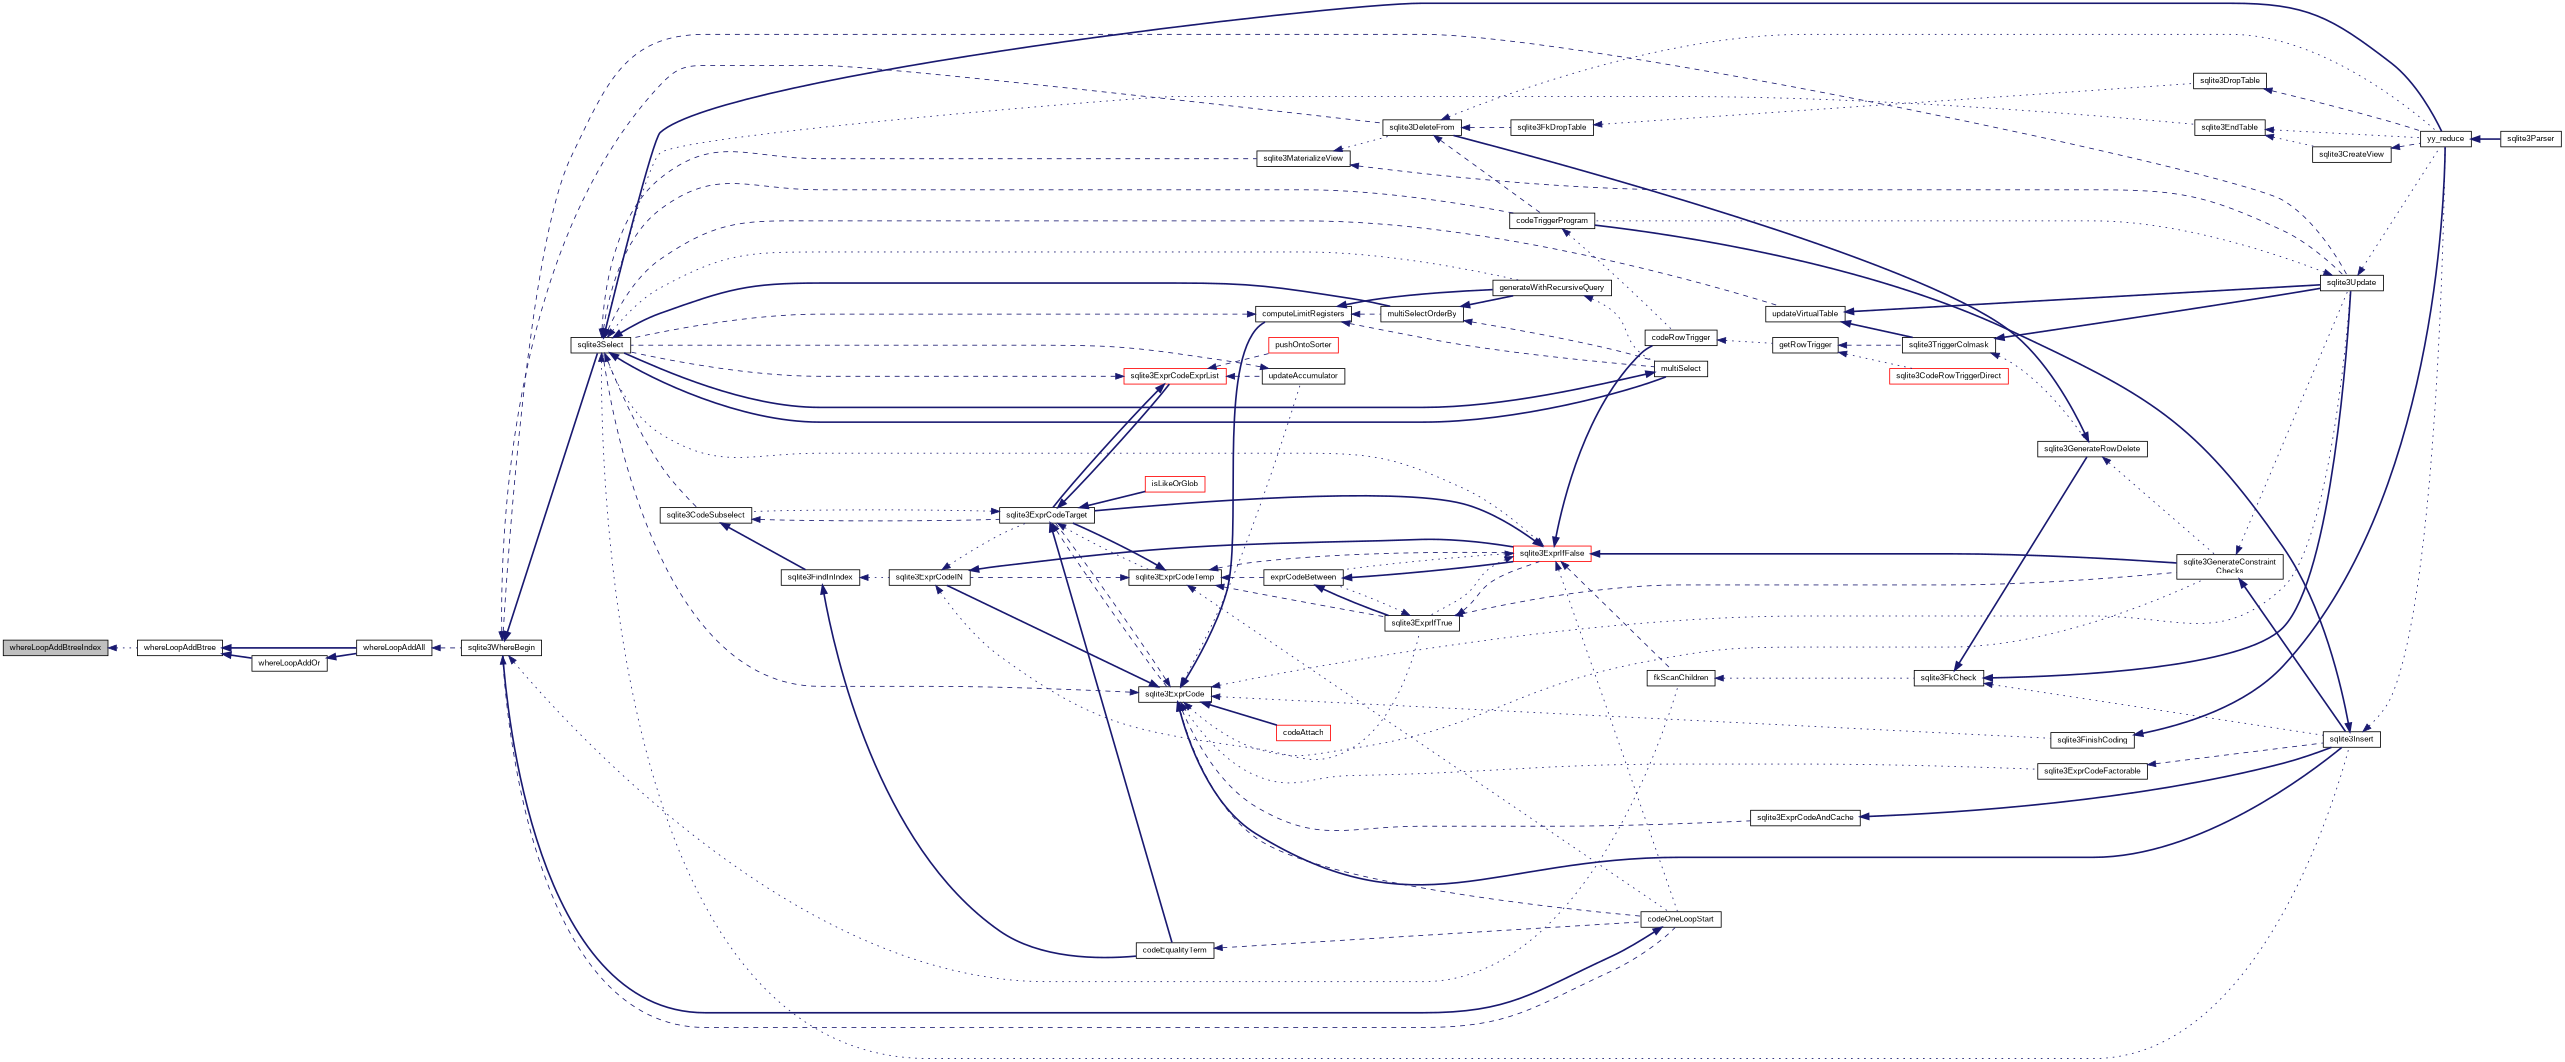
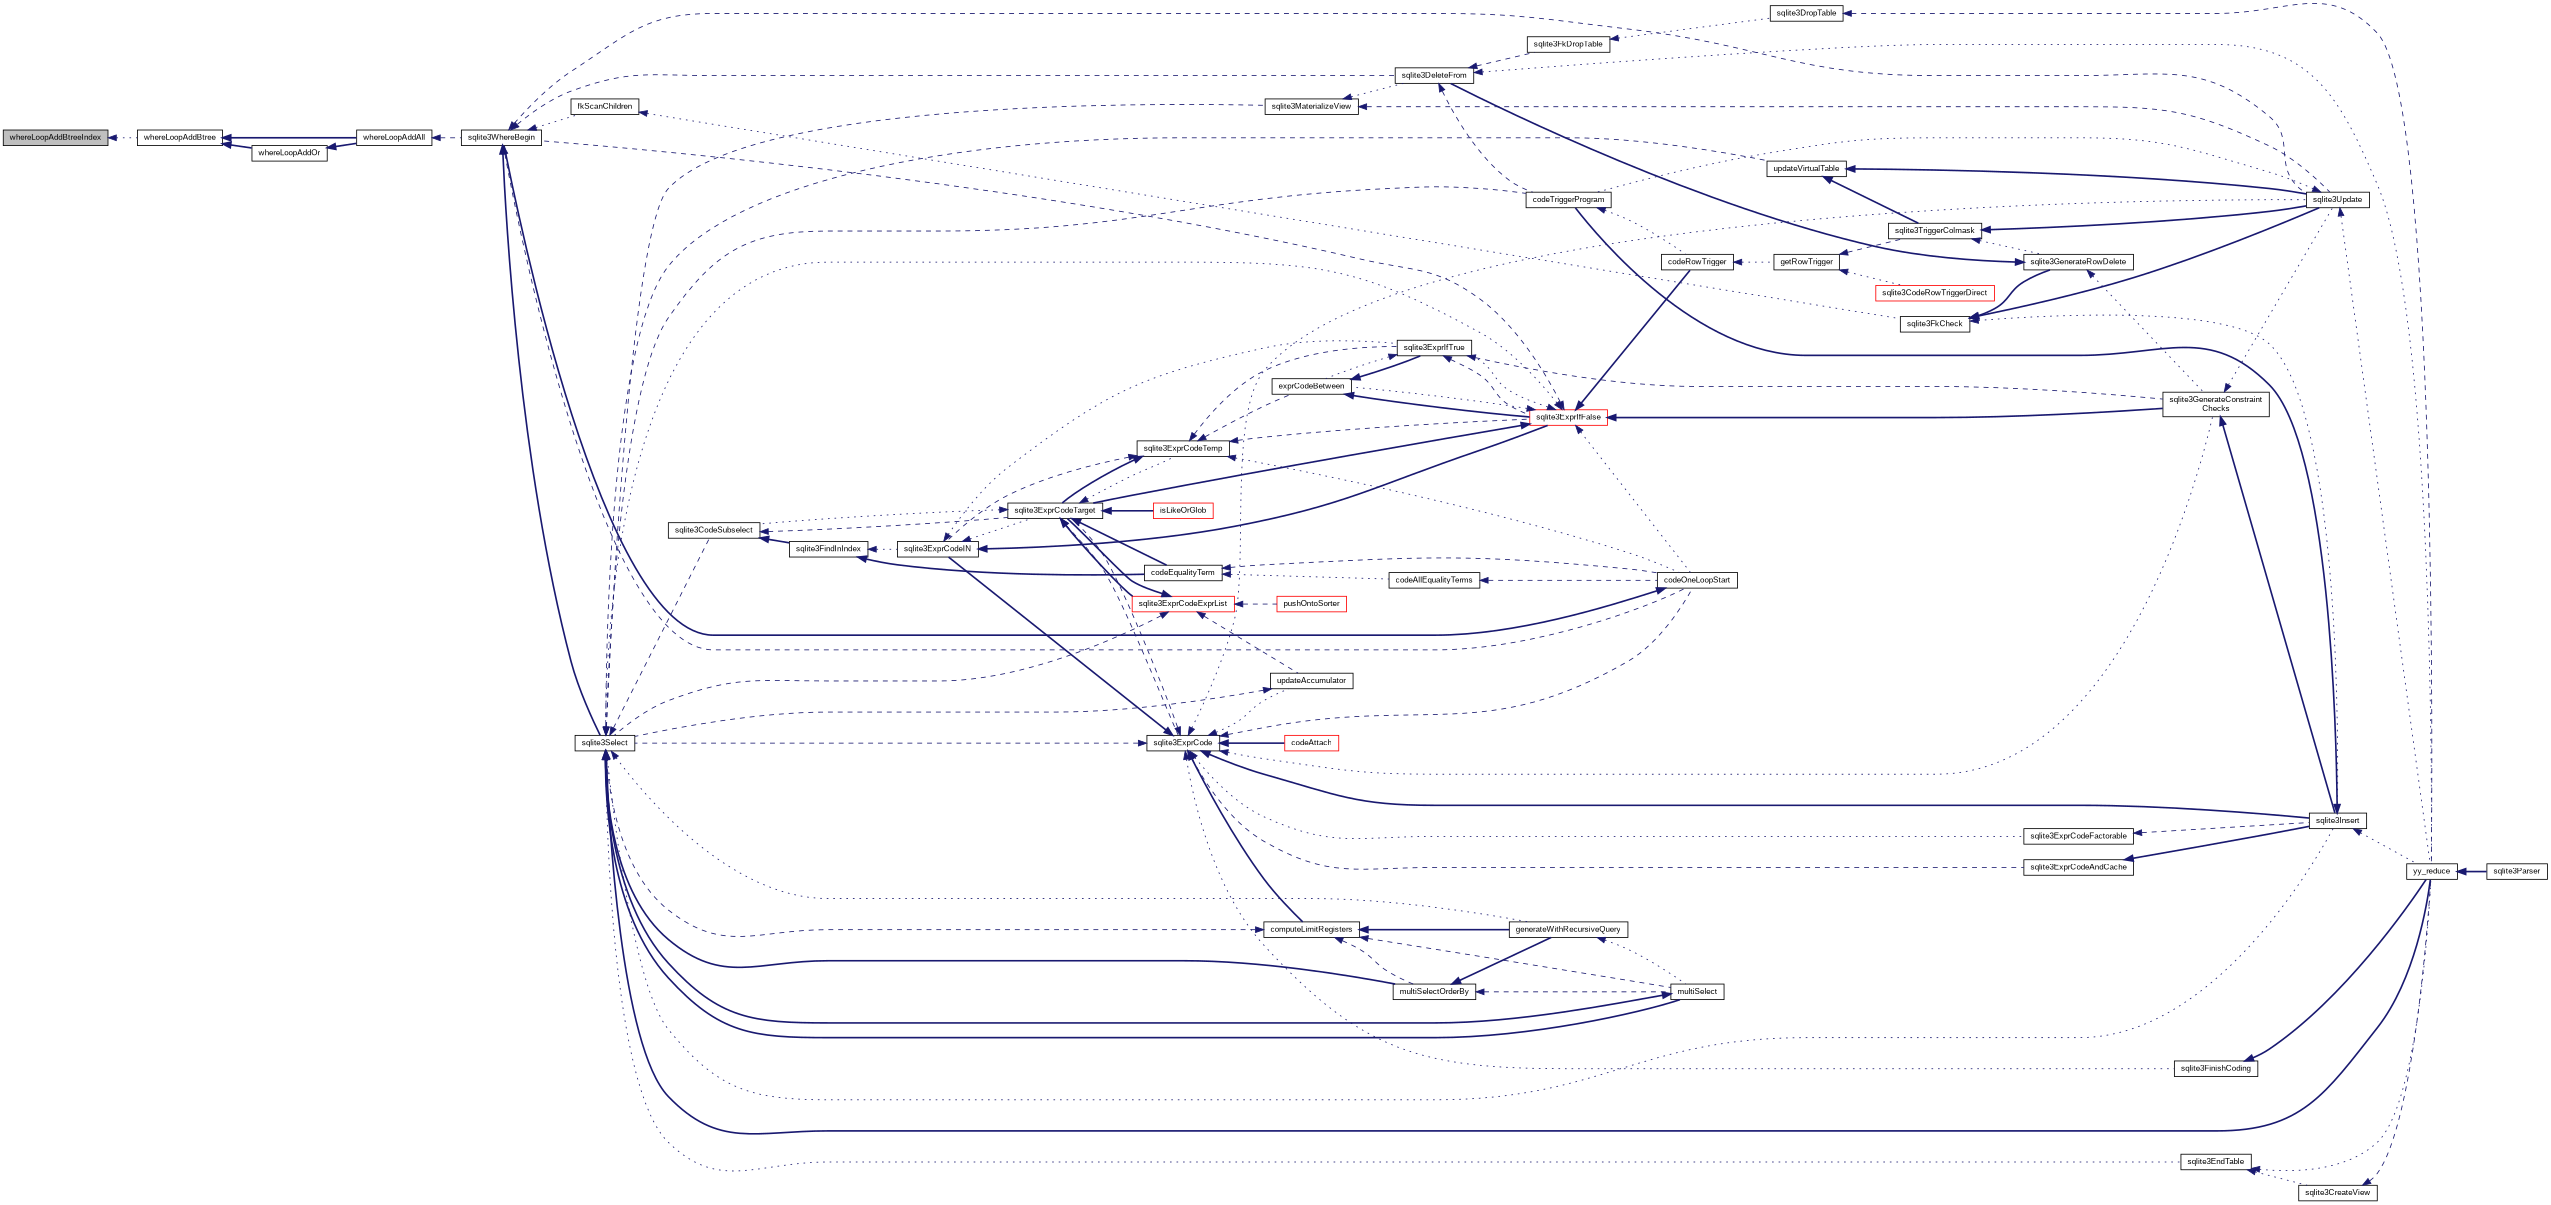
none -> (1434, 580)
(1620, 619) -> (1081, 205)
